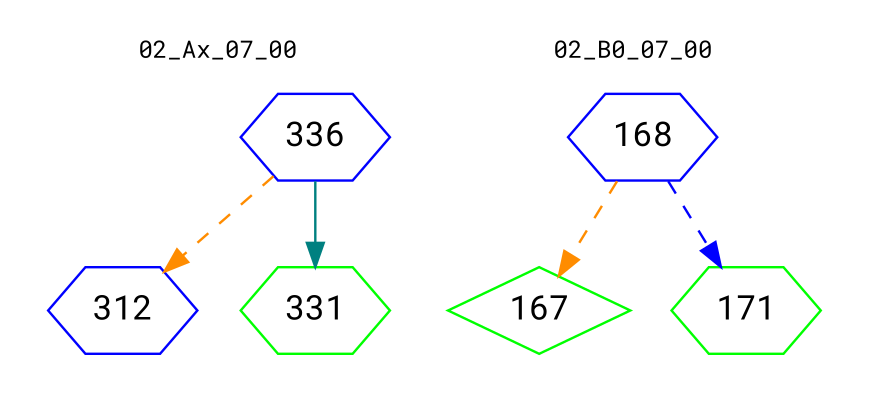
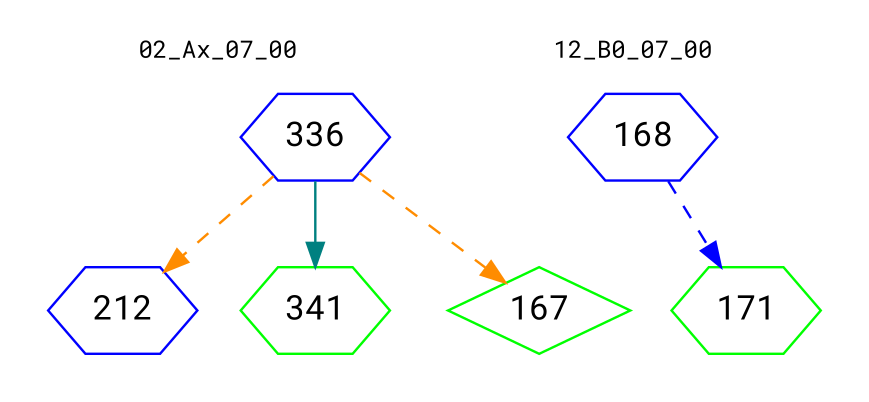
(634, 52) -> (634, 52)
(594, 218) -> (444, 237)
(123, 310) -> (123, 310)
(315, 310) -> (315, 310)
